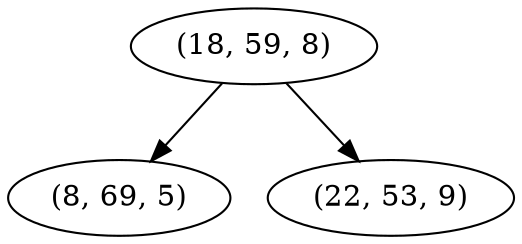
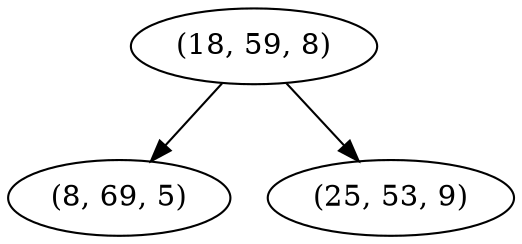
(391, 198) -> (391, 198)
